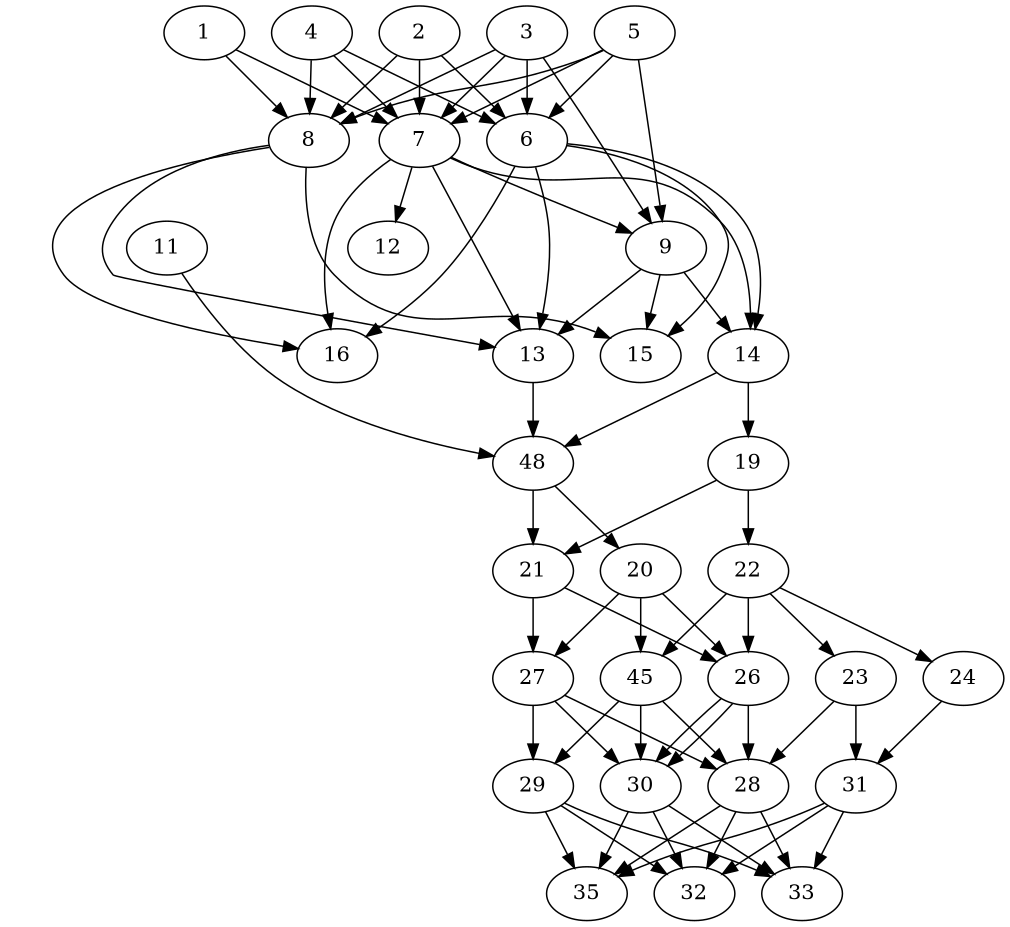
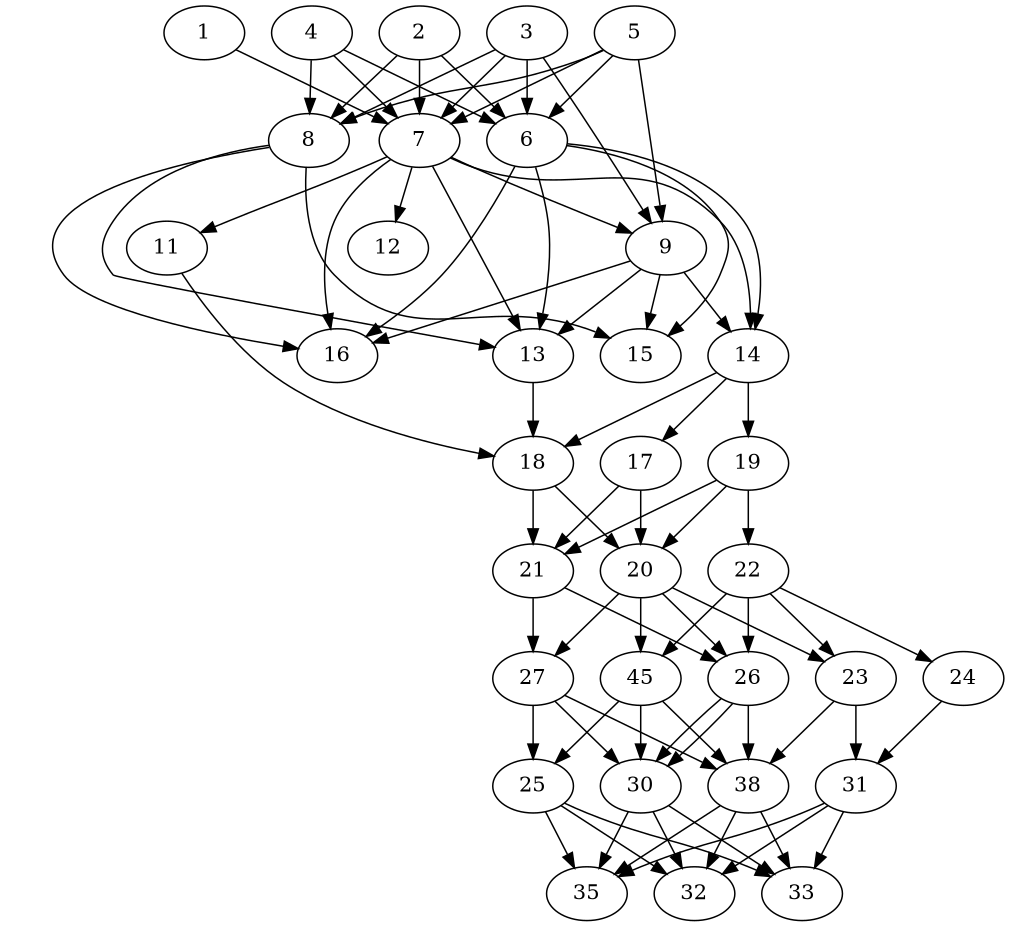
(251, 81) -> none
none -> (293, 196)
none -> (515, 298)
(533, 463) -> (533, 463)
none -> (641, 463)
none -> (700, 512)
none -> (738, 620)
(533, 786) -> (533, 786)
(748, 786) -> (748, 786)
